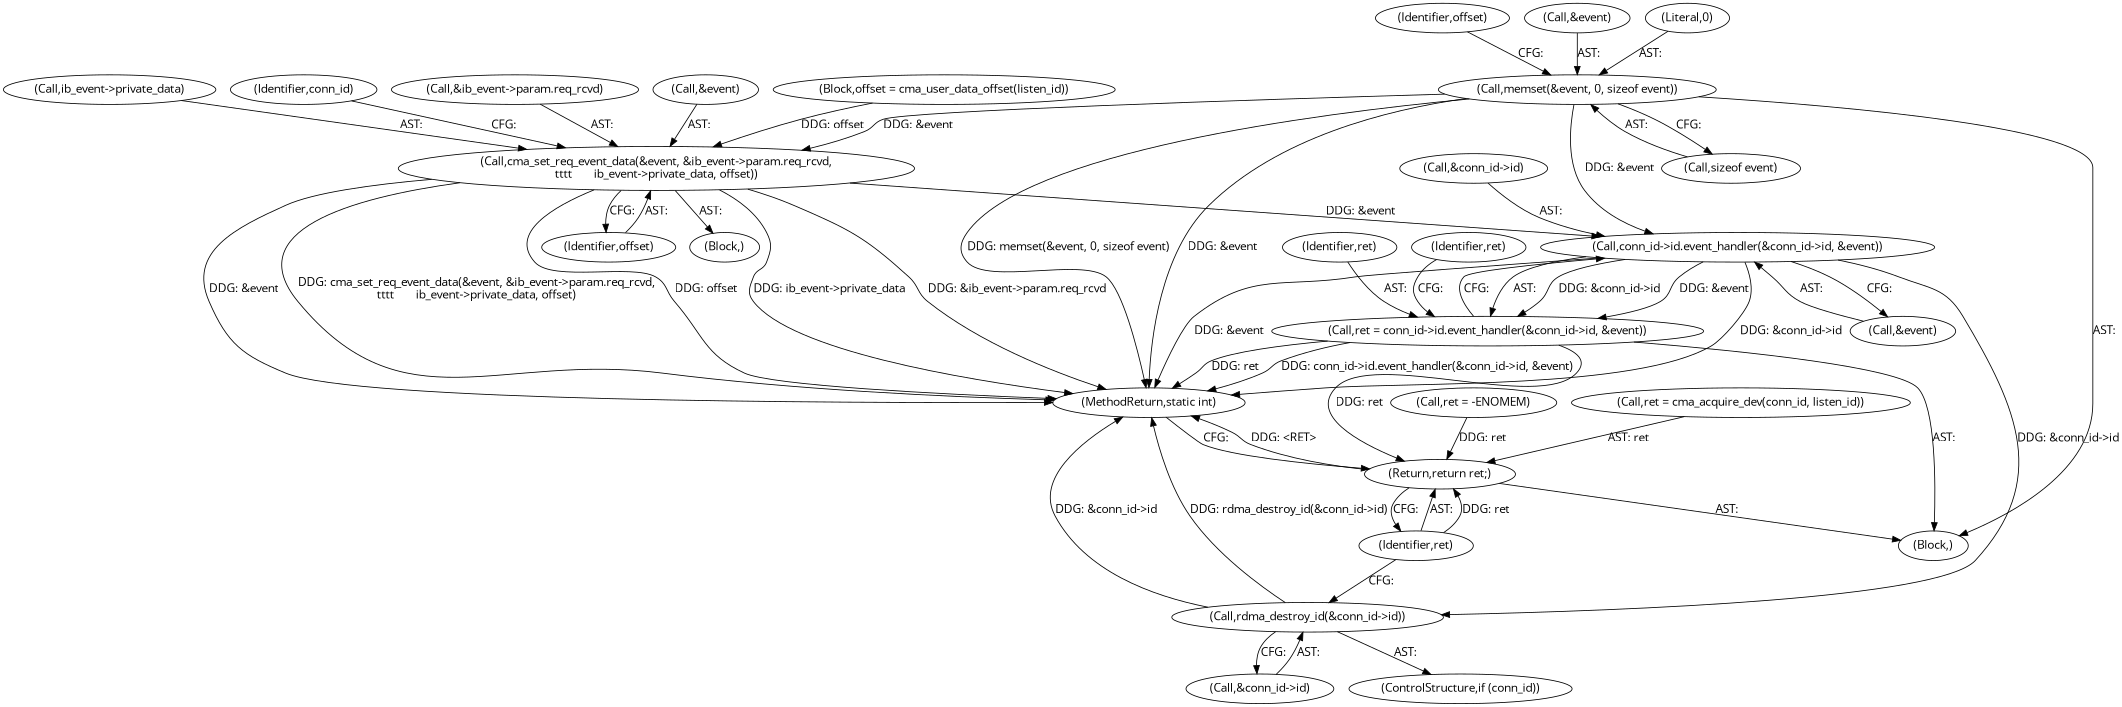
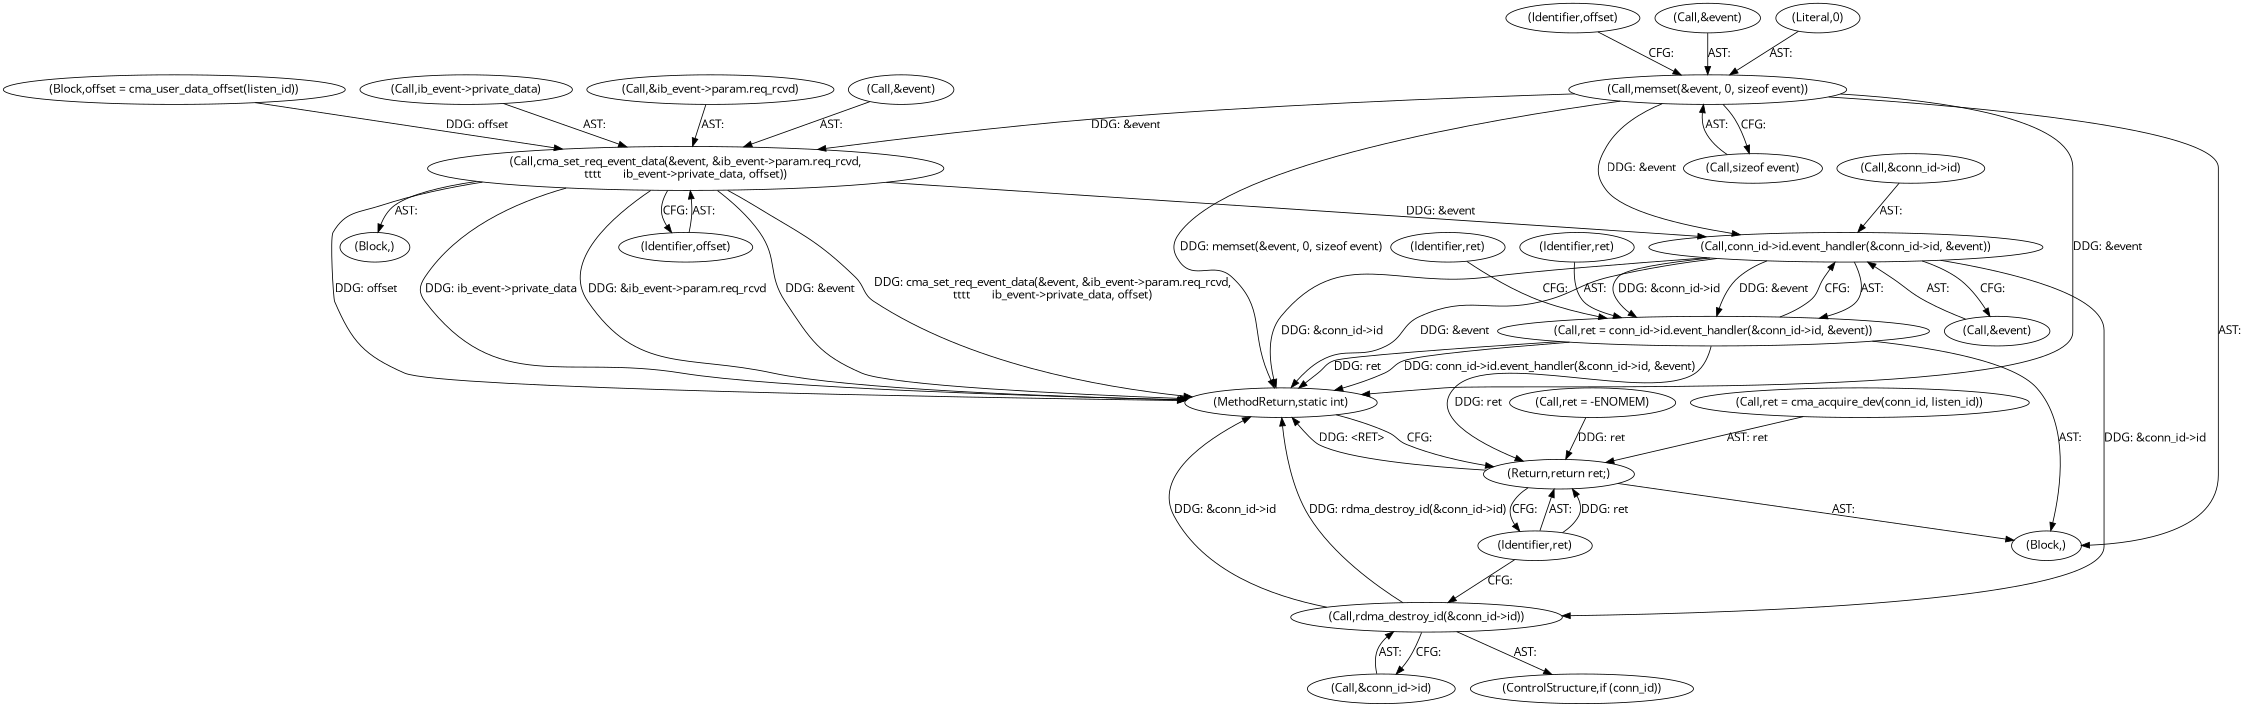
(304, 90) -> none
